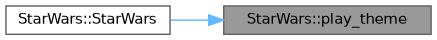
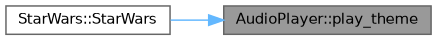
(327, 20) -> (327, 20)
